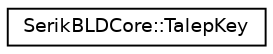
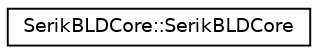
(137, 27) -> (159, 27)
